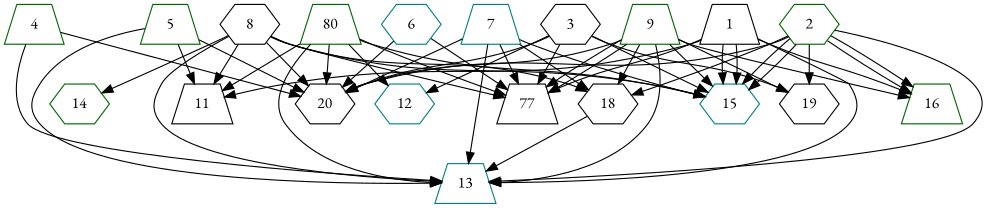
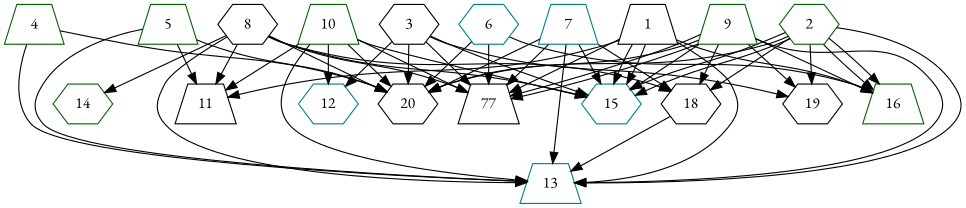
(331, 24) -> (328, 24)
none -> (686, 64)
